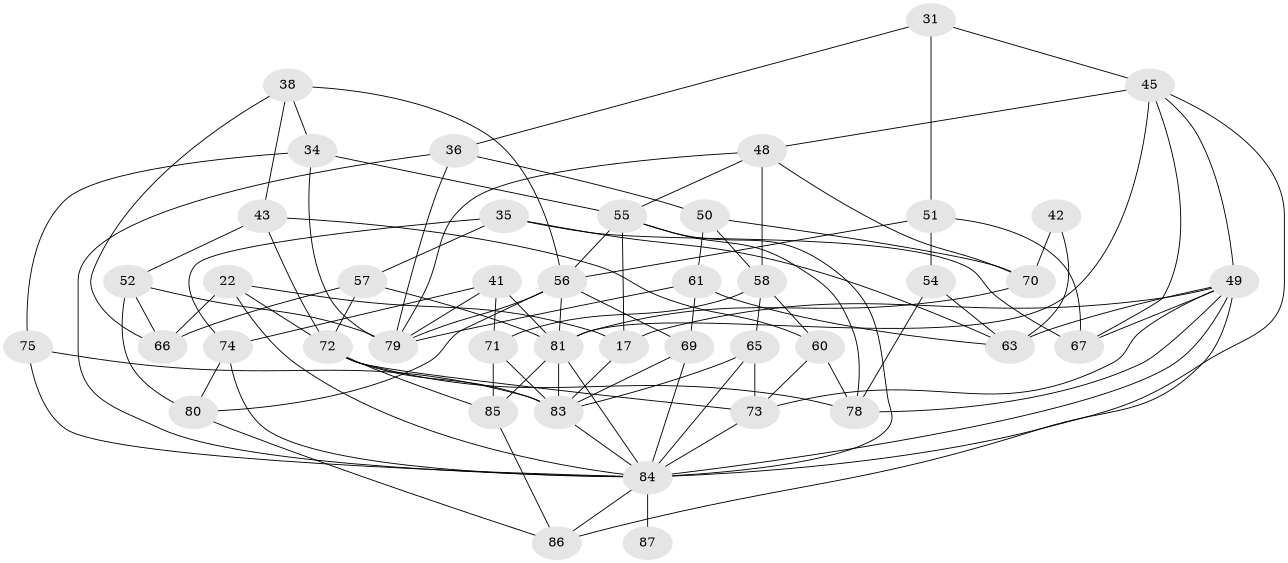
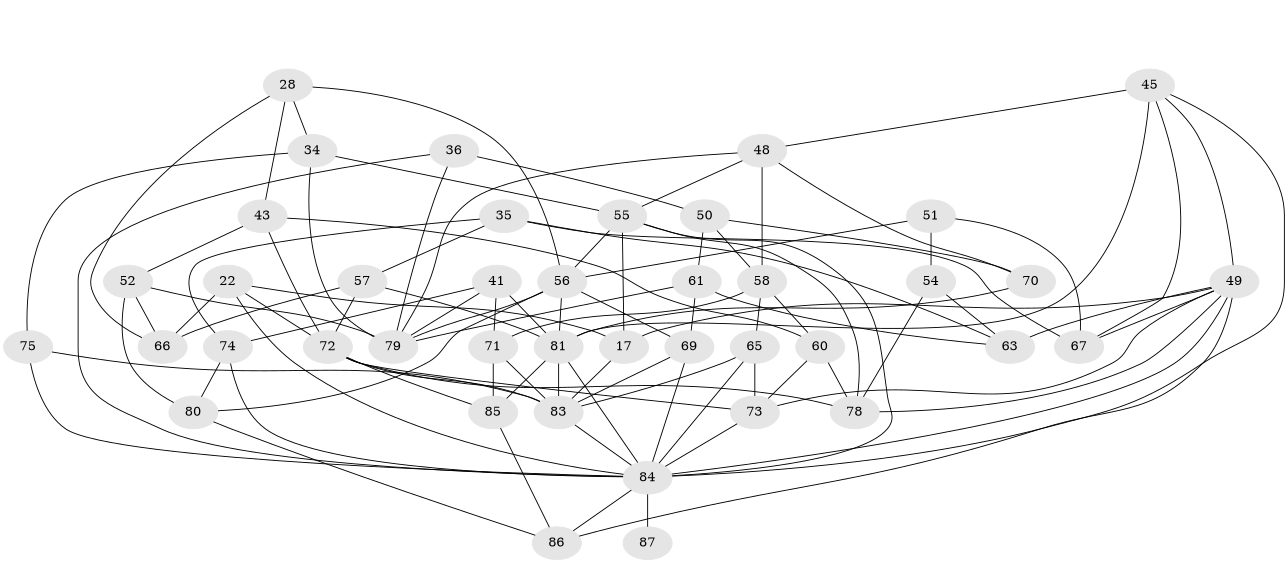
(931, 20) -> none
(288, 85) -> (288, 85)
(1056, 216) -> none
